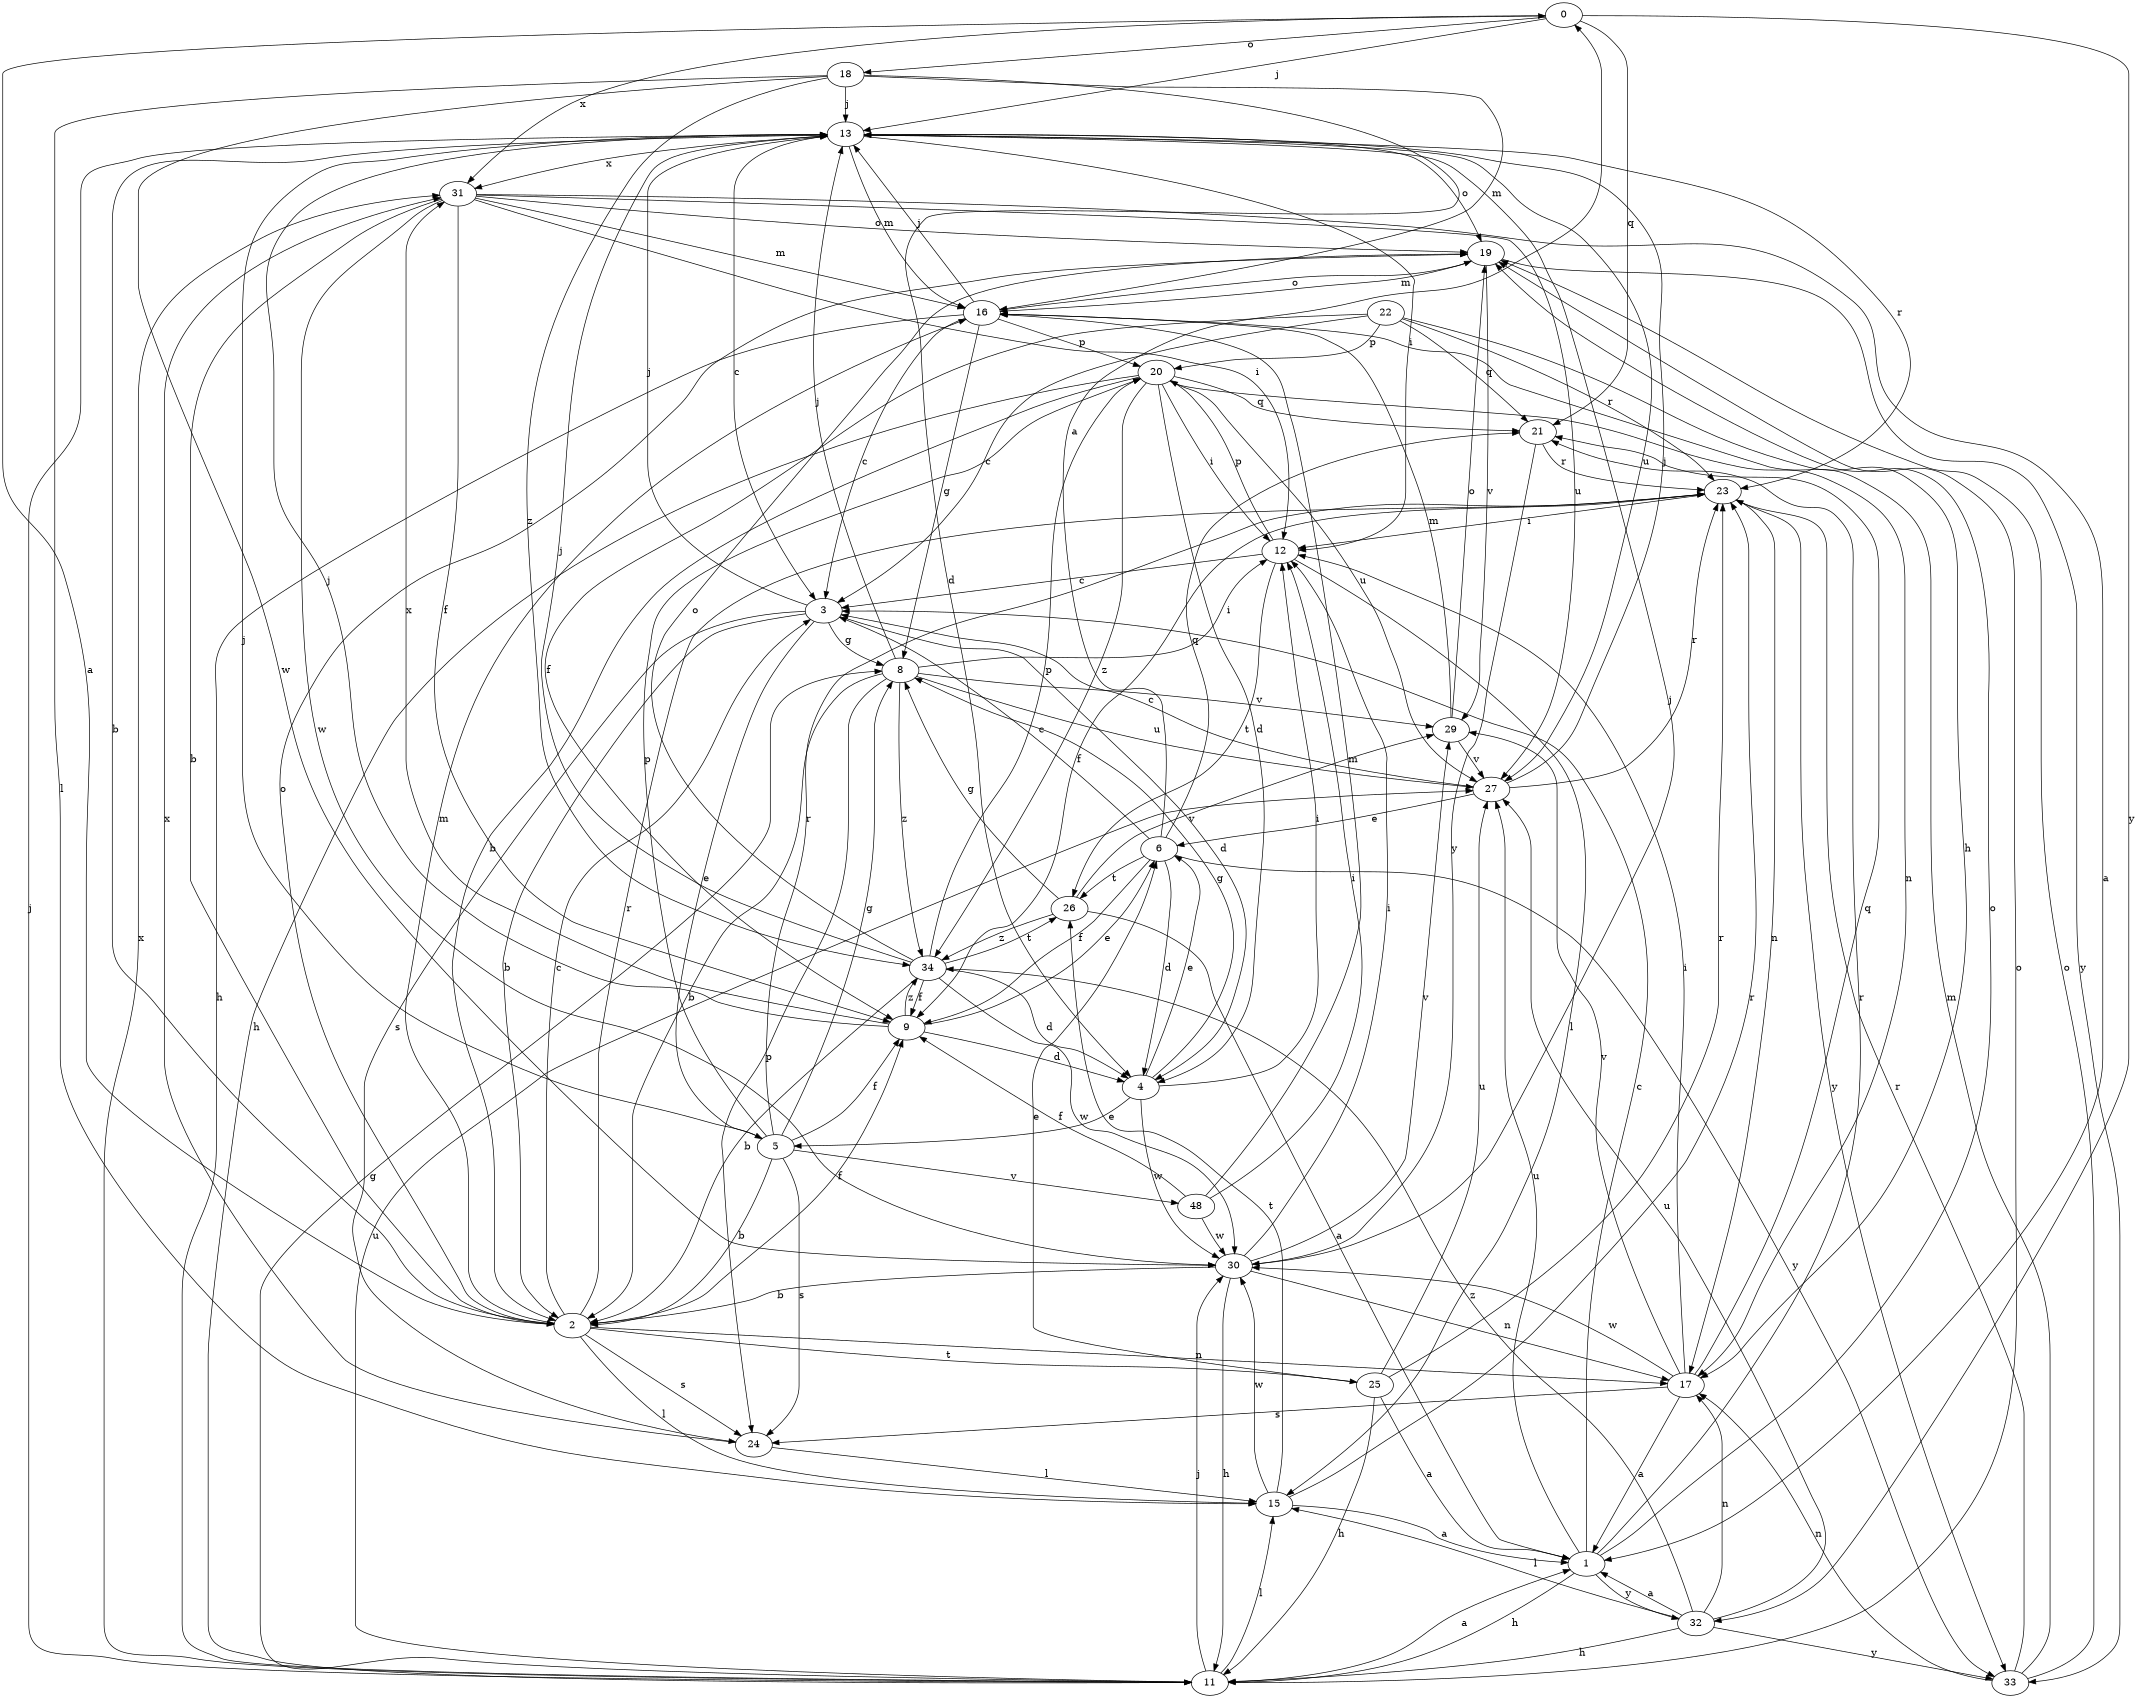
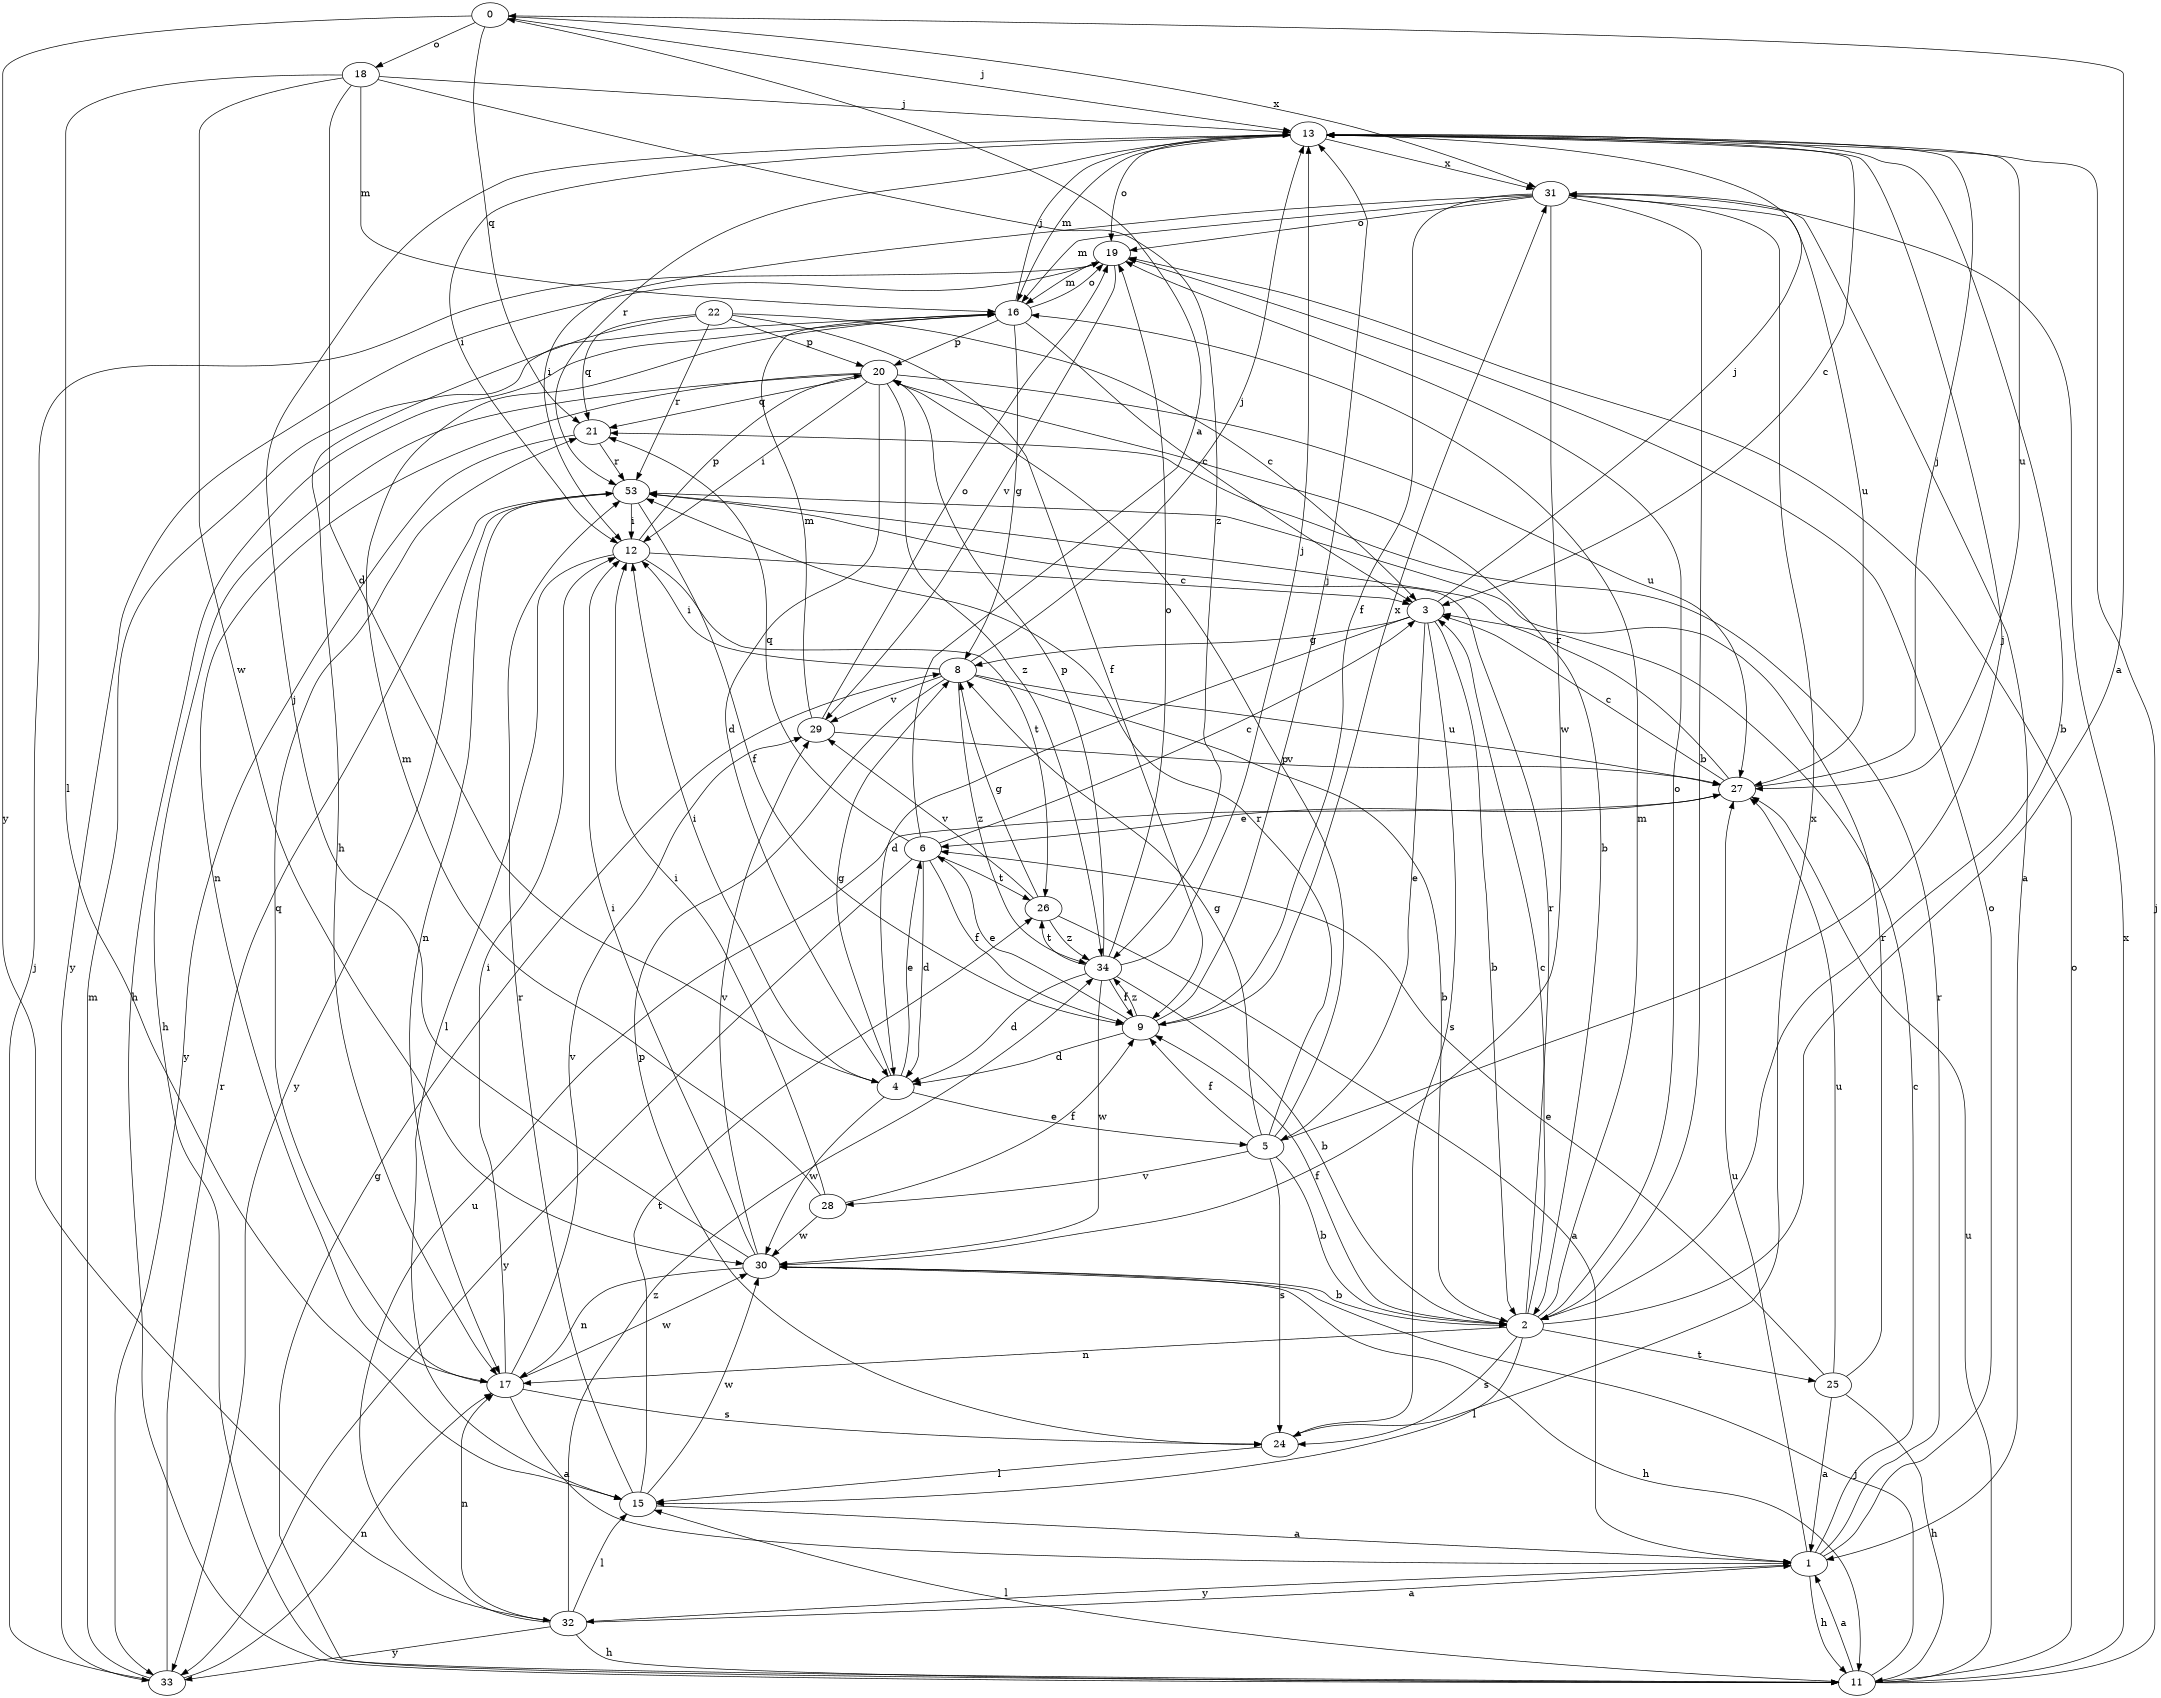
(1723, 492) -> (631, 492)
(1453, 900) -> (188, 982)
(2067, 968) -> (35, 968)
(1196, 1206) -> (828, 1206)
